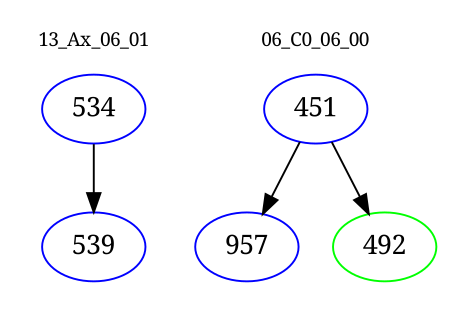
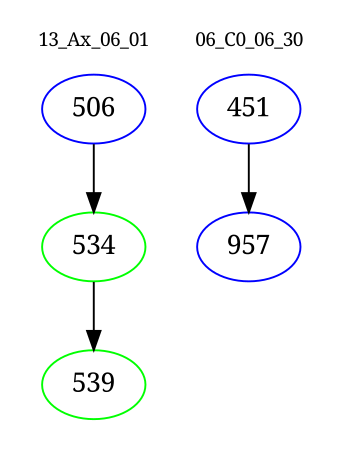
(316, 41) -> (250, 41)
(94, 109) -> (94, 247)
none -> (94, 109)
(94, 247) -> (94, 385)
(385, 247) -> none
